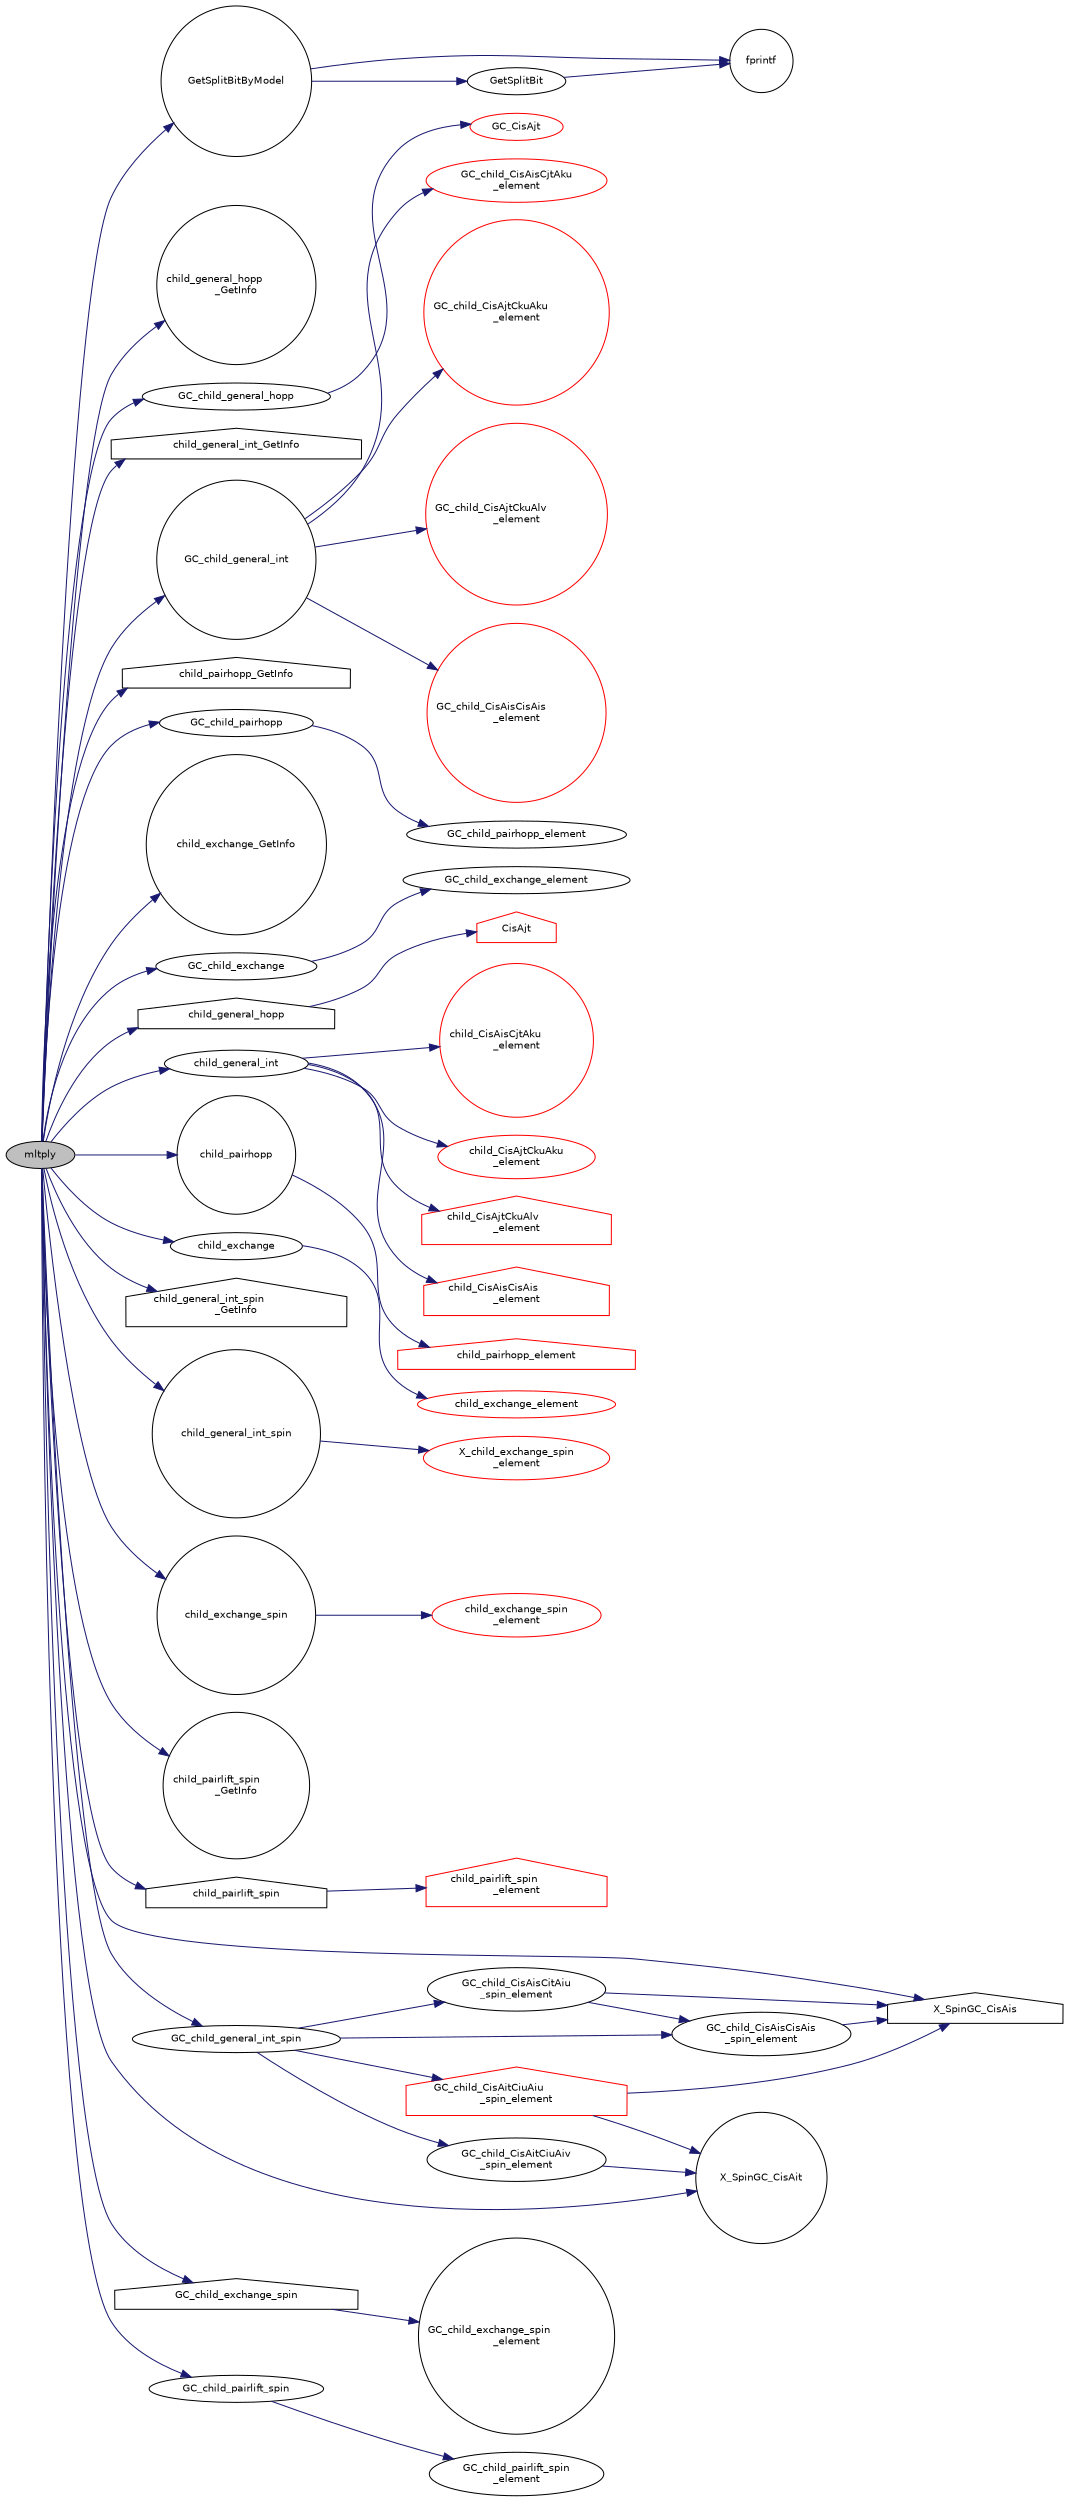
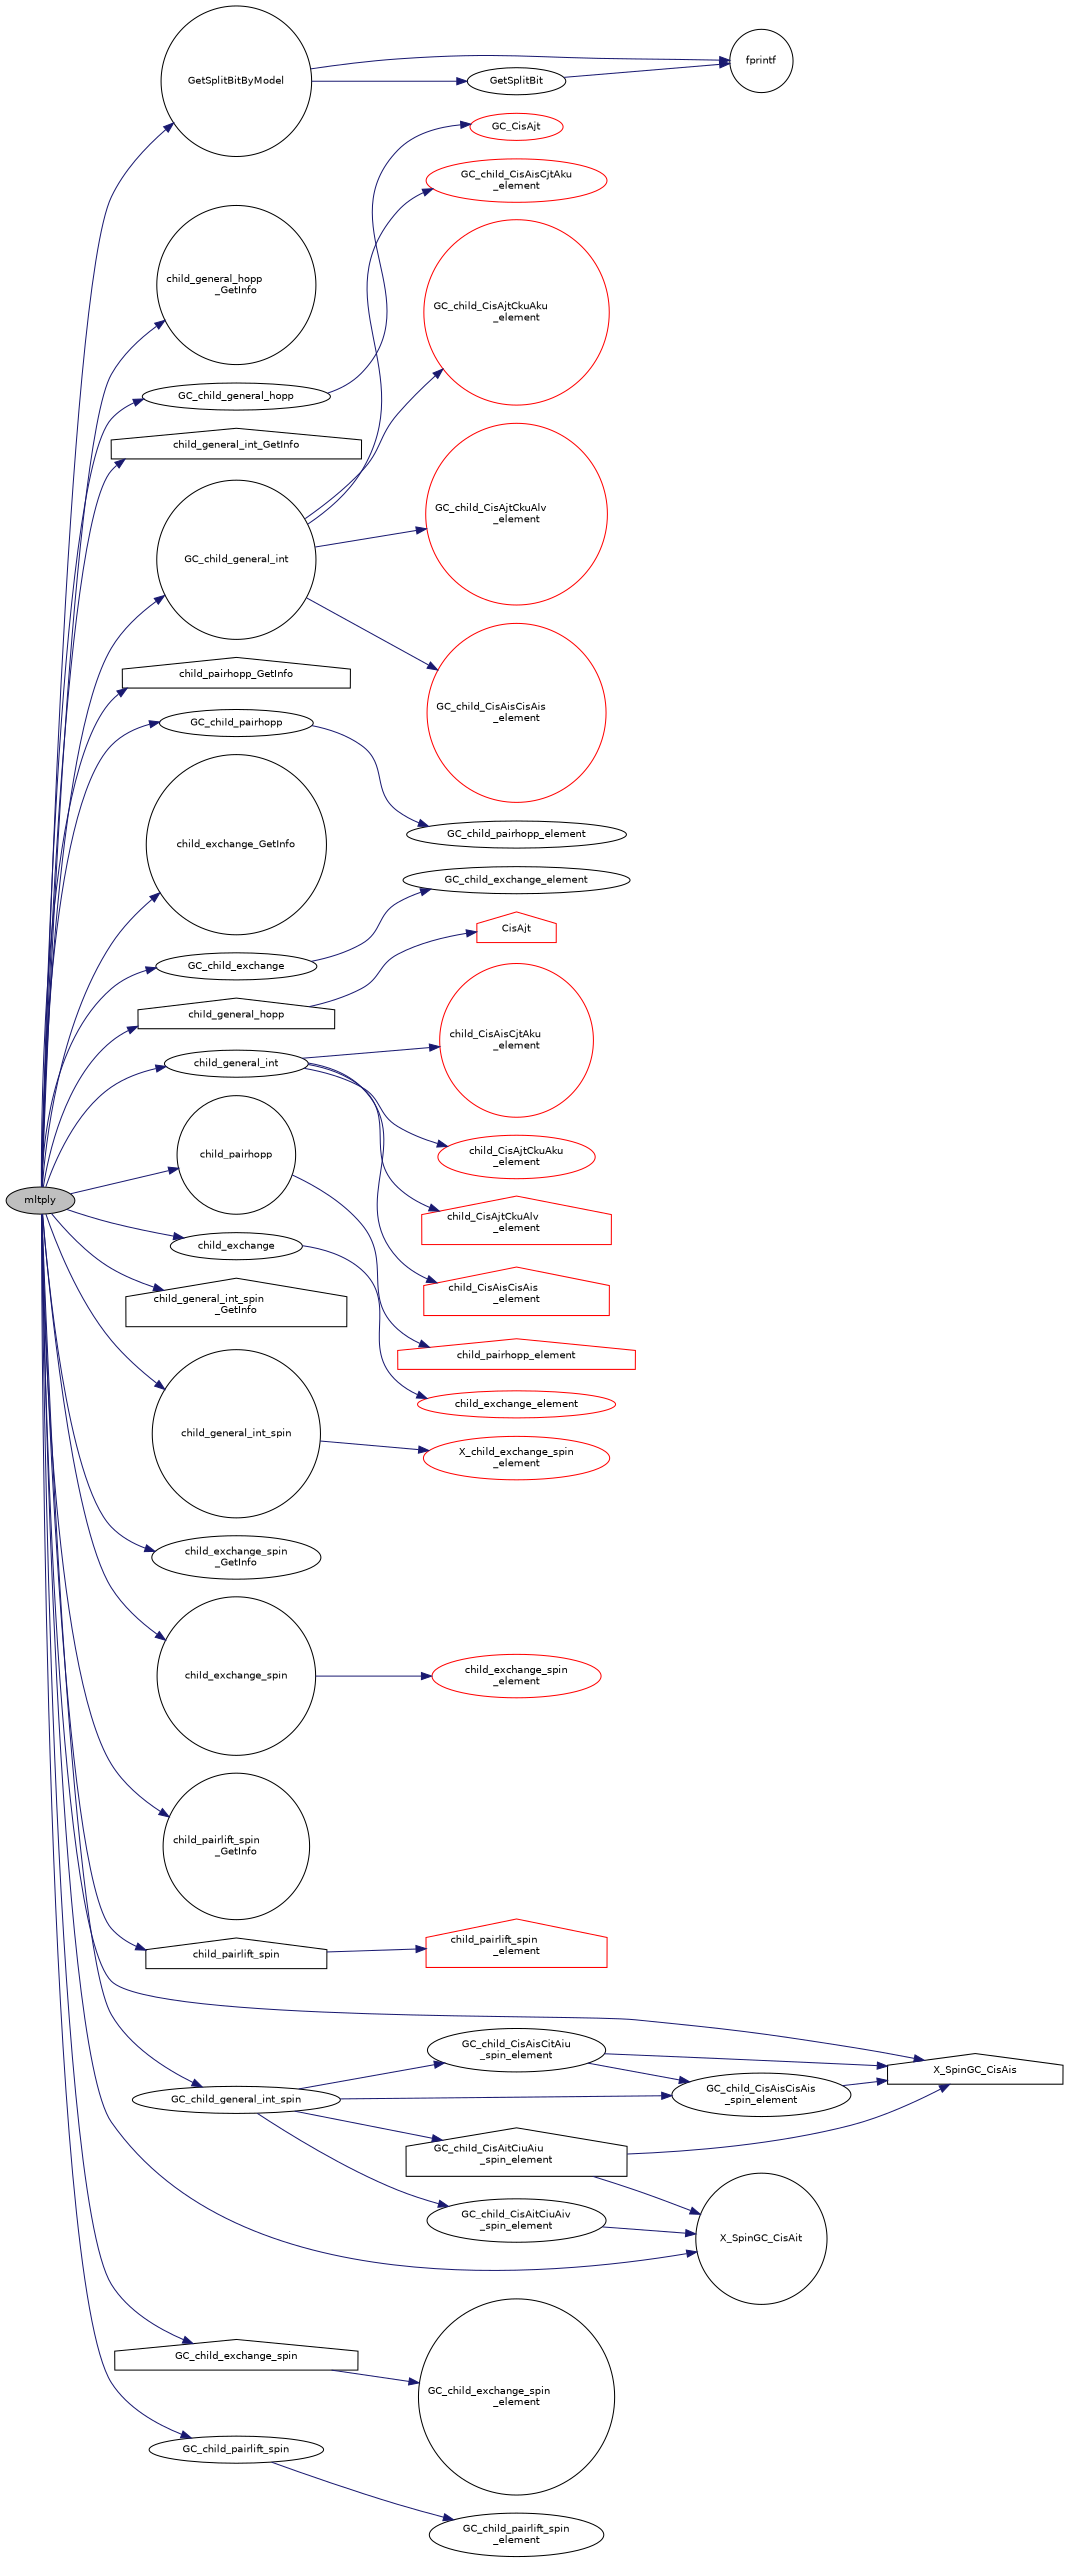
none -> (236, 1557)
(517, 2094) -> (517, 2155)
